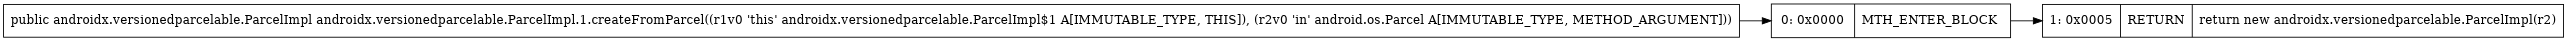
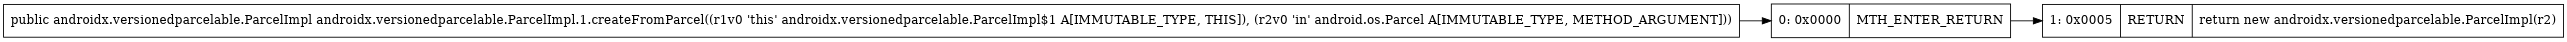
(1930, 20) -> (1930, 20)
